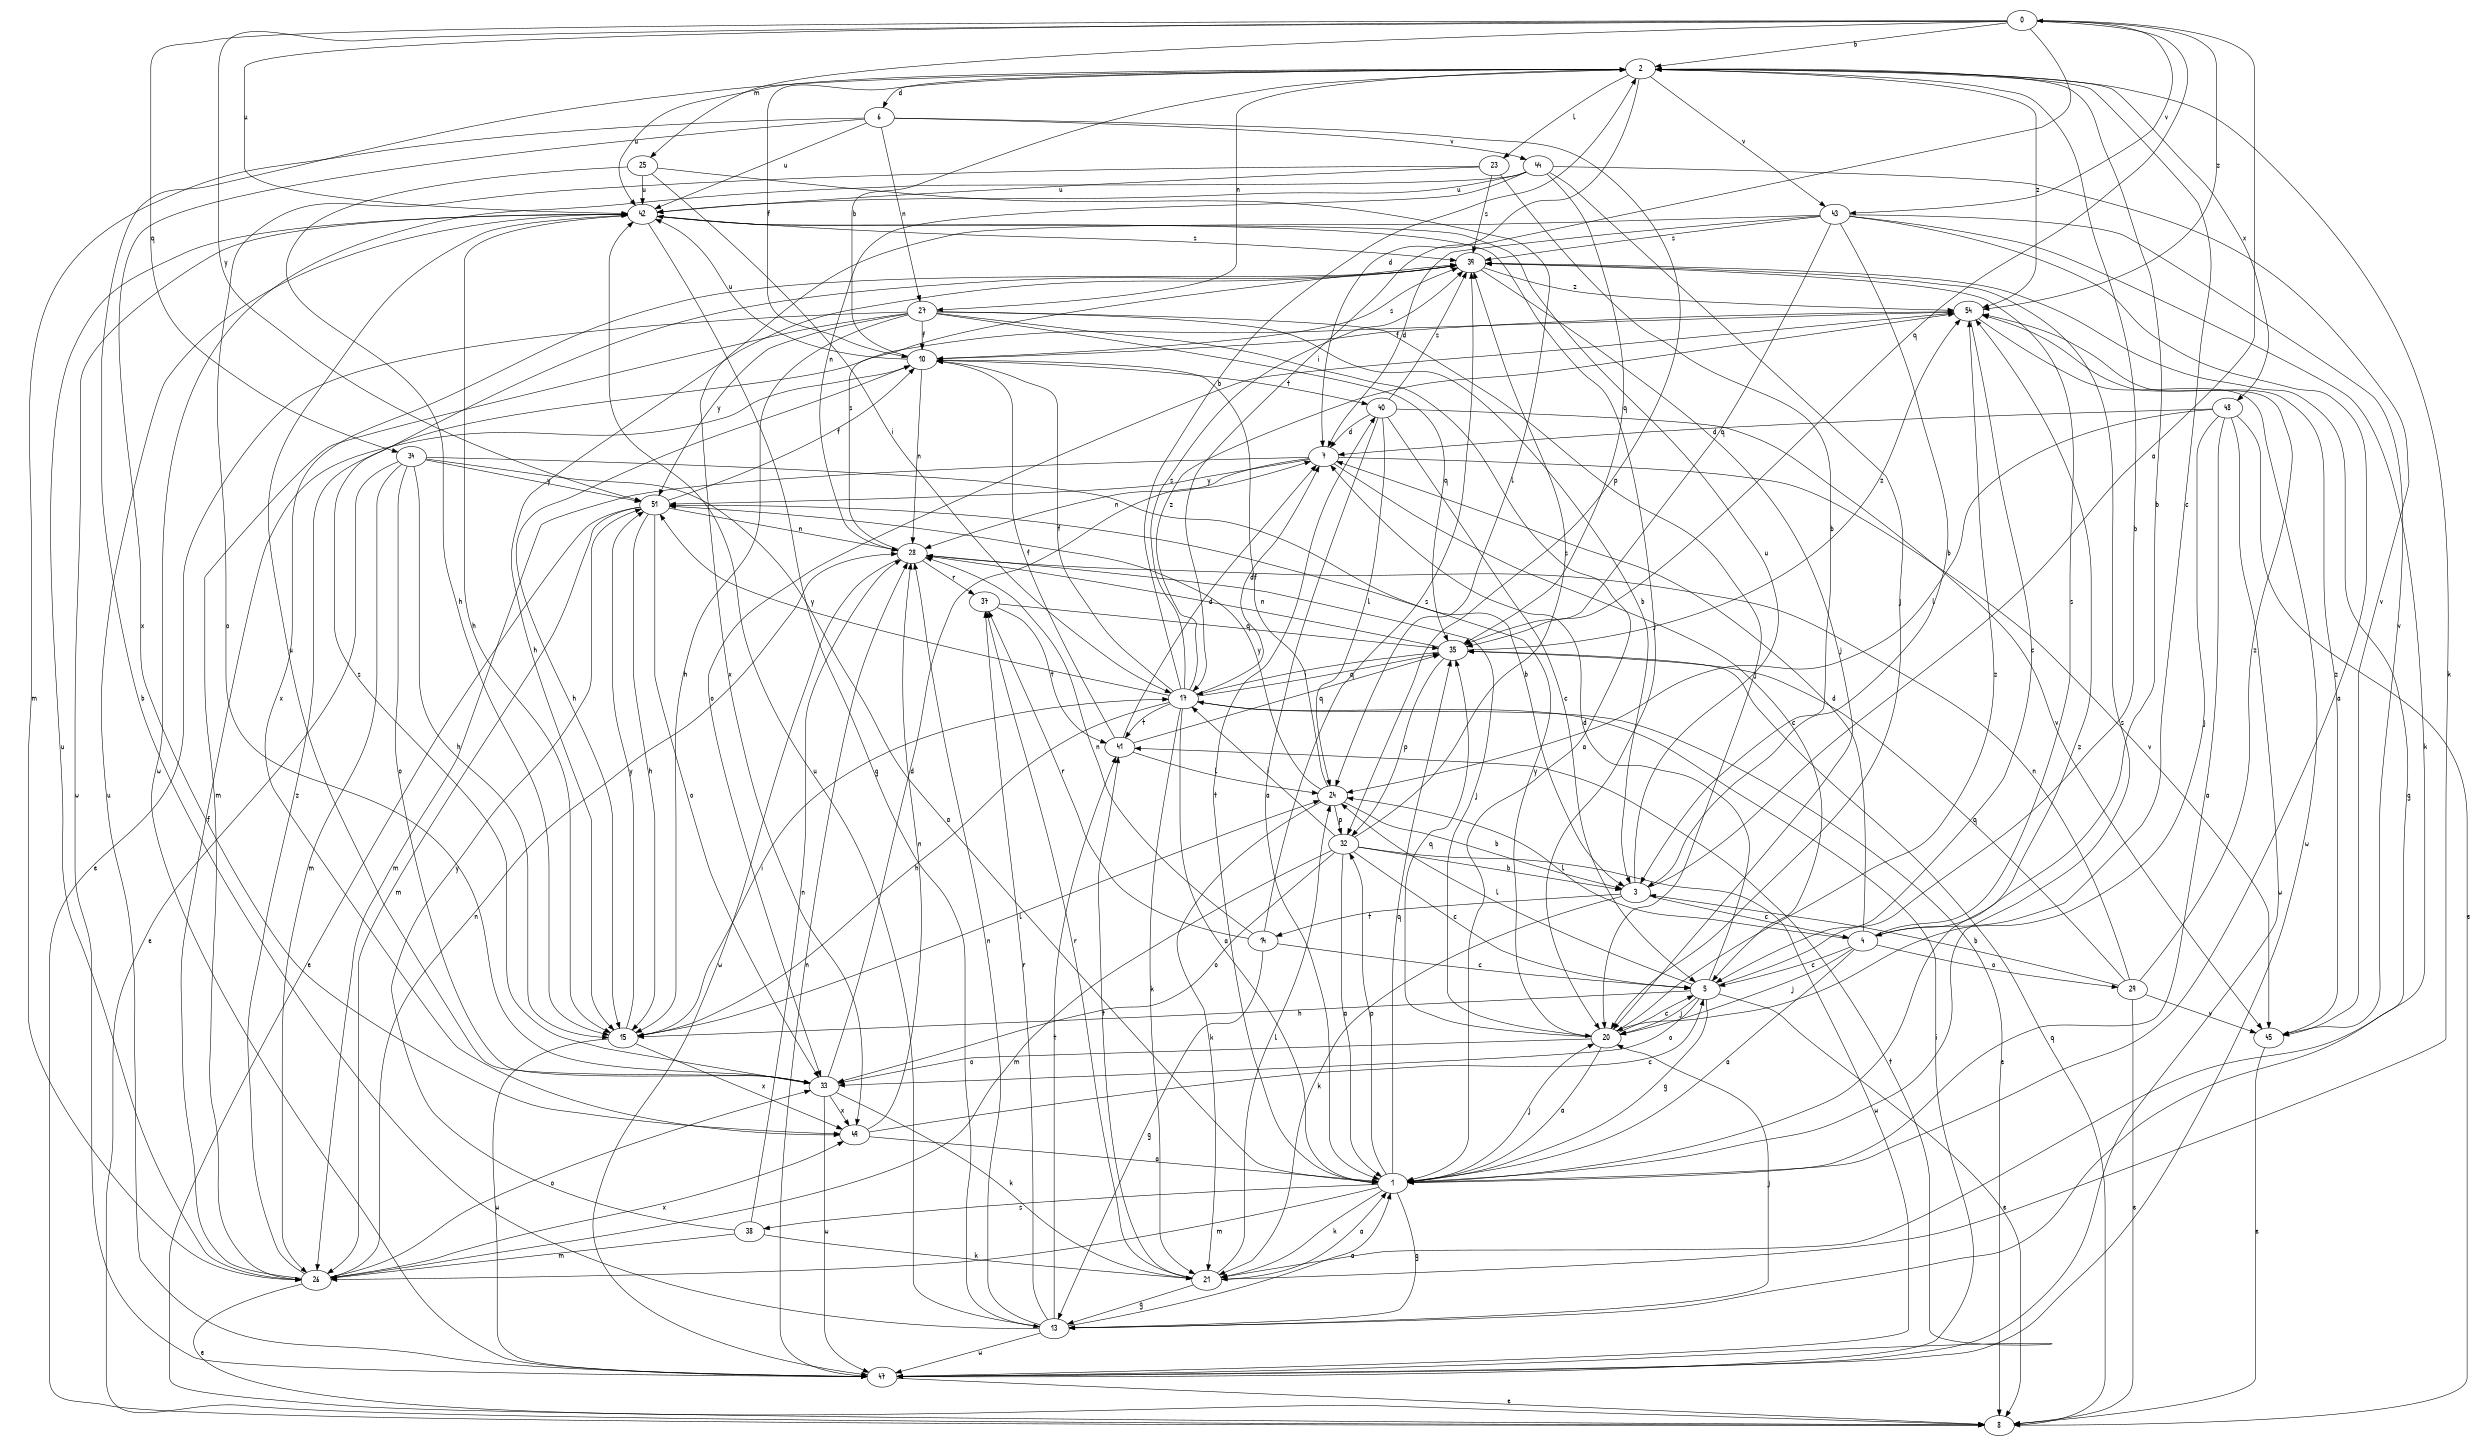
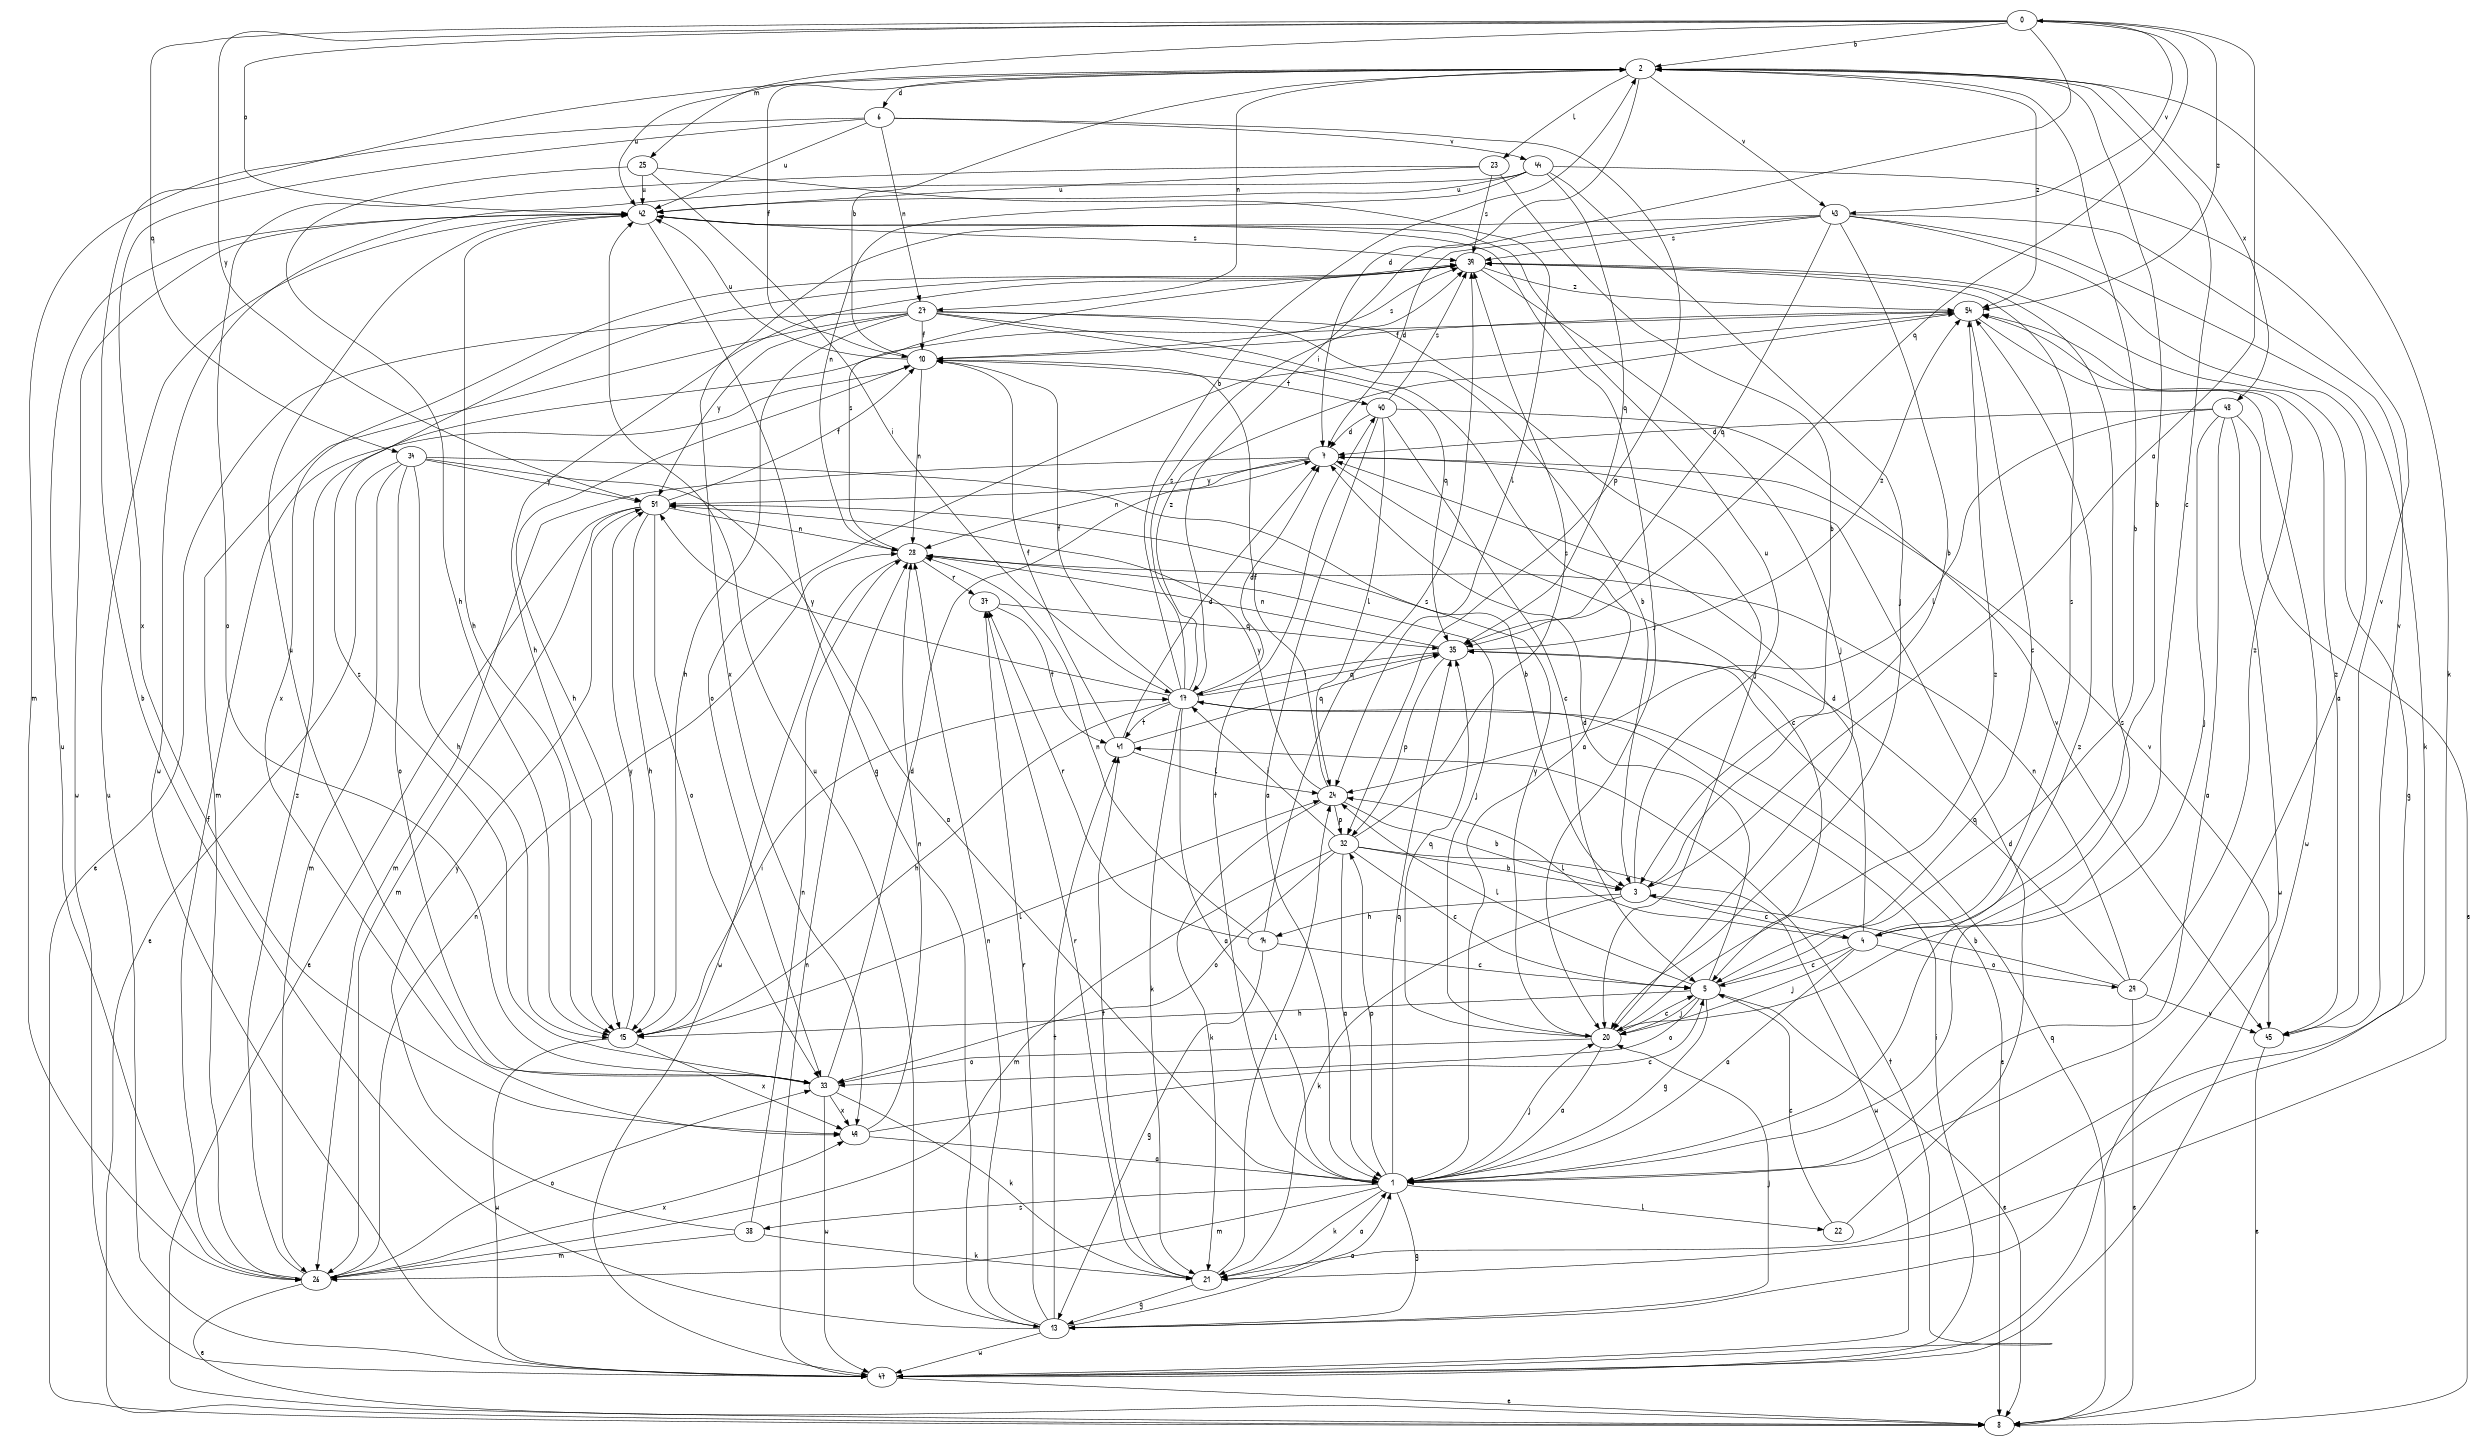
(246, 117) -> (246, 117)
(1370, 917) -> (1370, 917)
none -> (1838, 1232)
